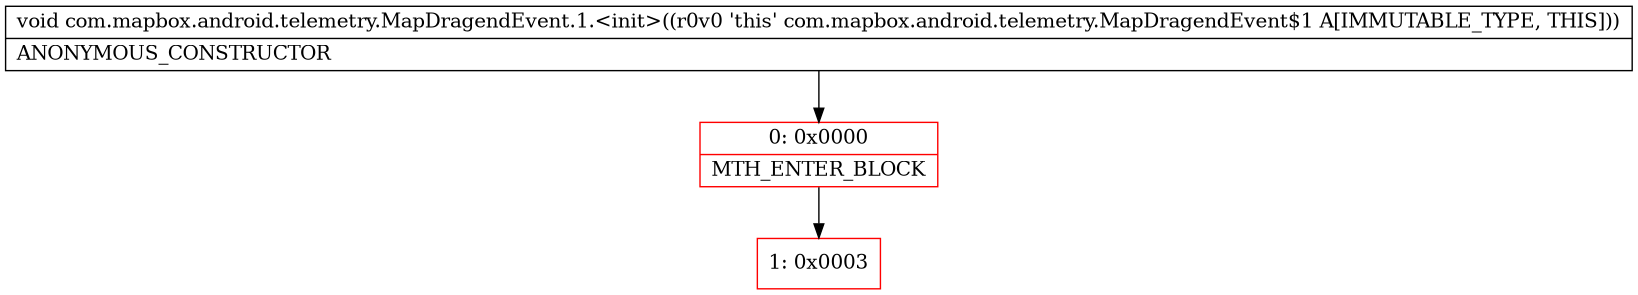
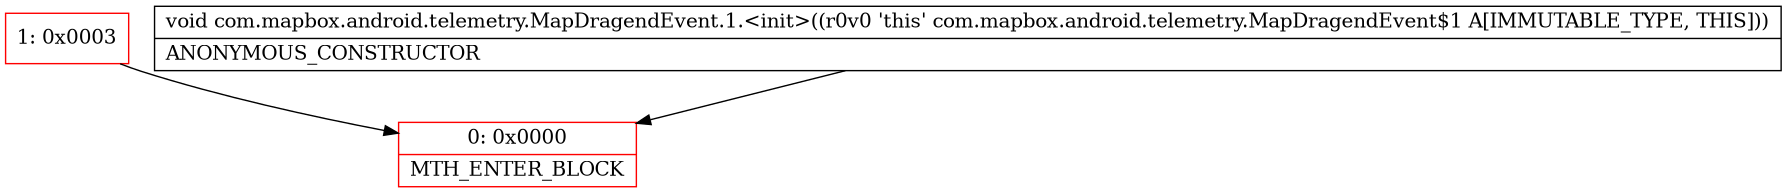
(819, 205) -> (251, 102)
